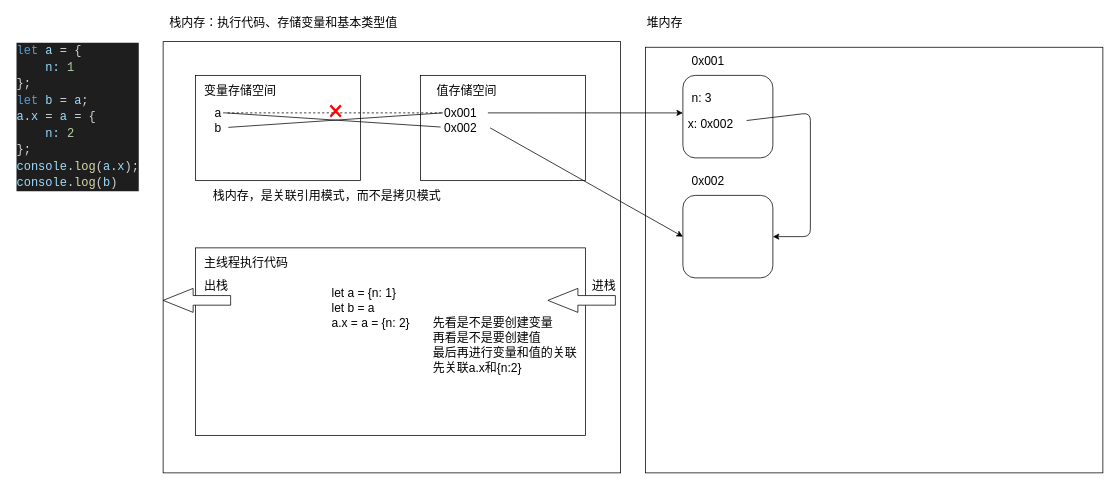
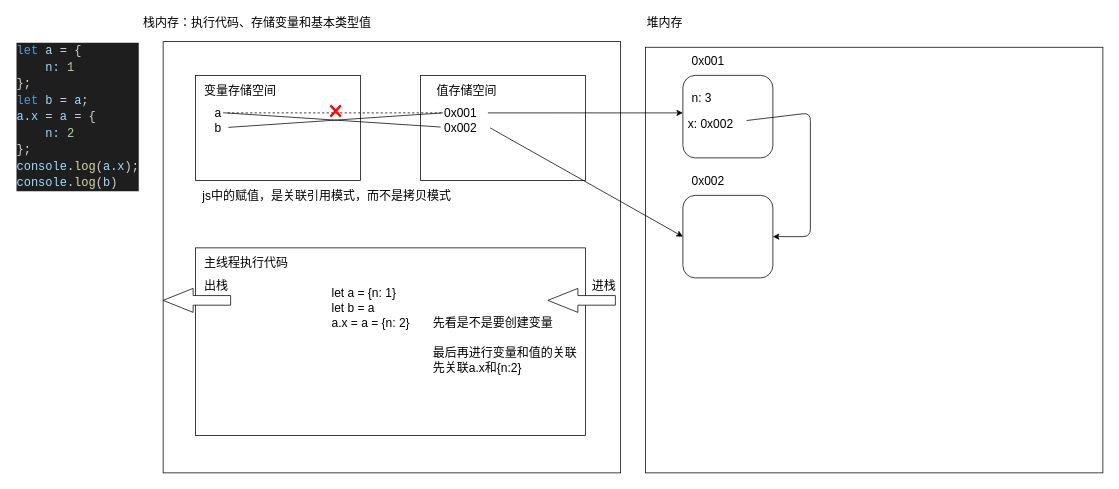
(283, 23) -> (257, 23)
(327, 195) -> (327, 195)
(492, 338) -> none
